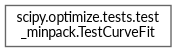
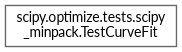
(88, 26) -> (91, 26)
